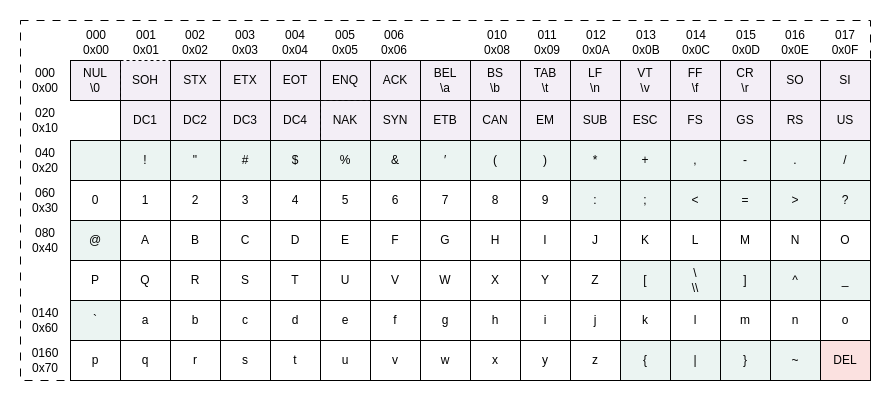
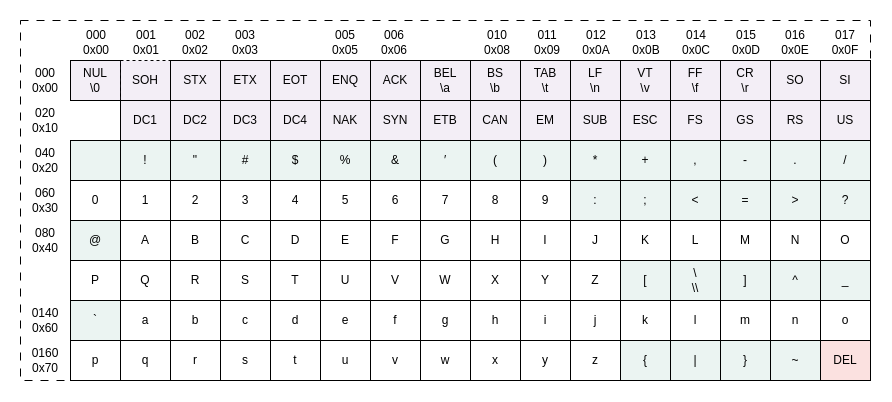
(296, 43) -> none
(346, 121) -> (346, 121)
